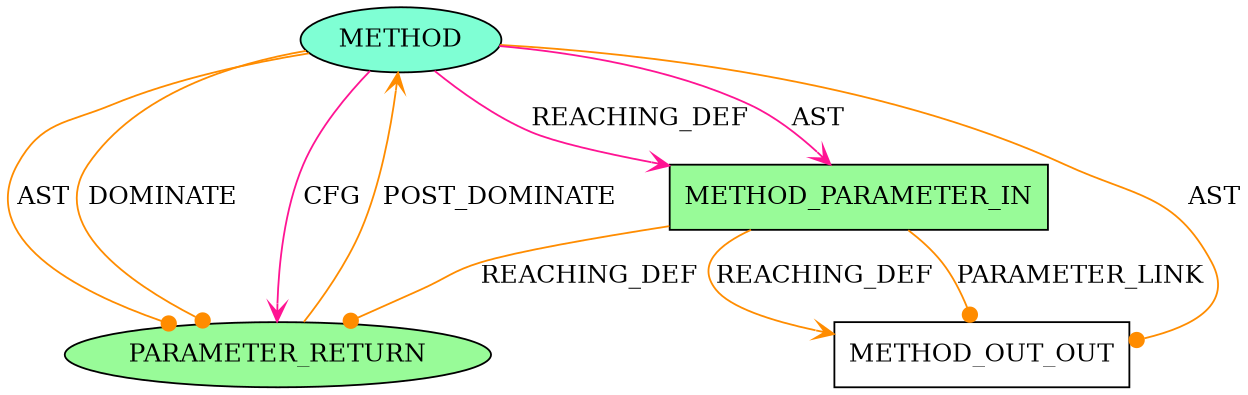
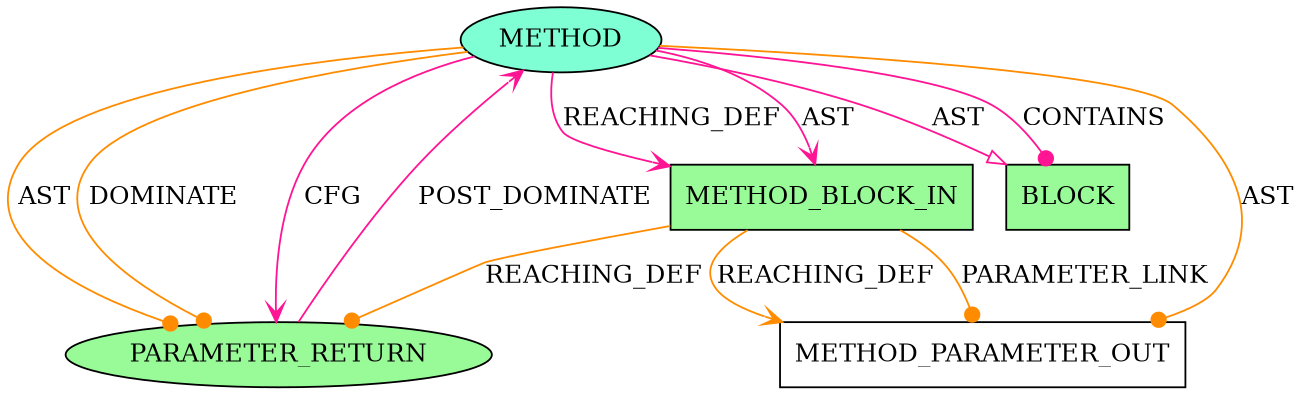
(859, 197) -> (822, 197)
none -> (1068, 197)
(367, 214) -> (393, 193)
(982, 355) -> (983, 355)
